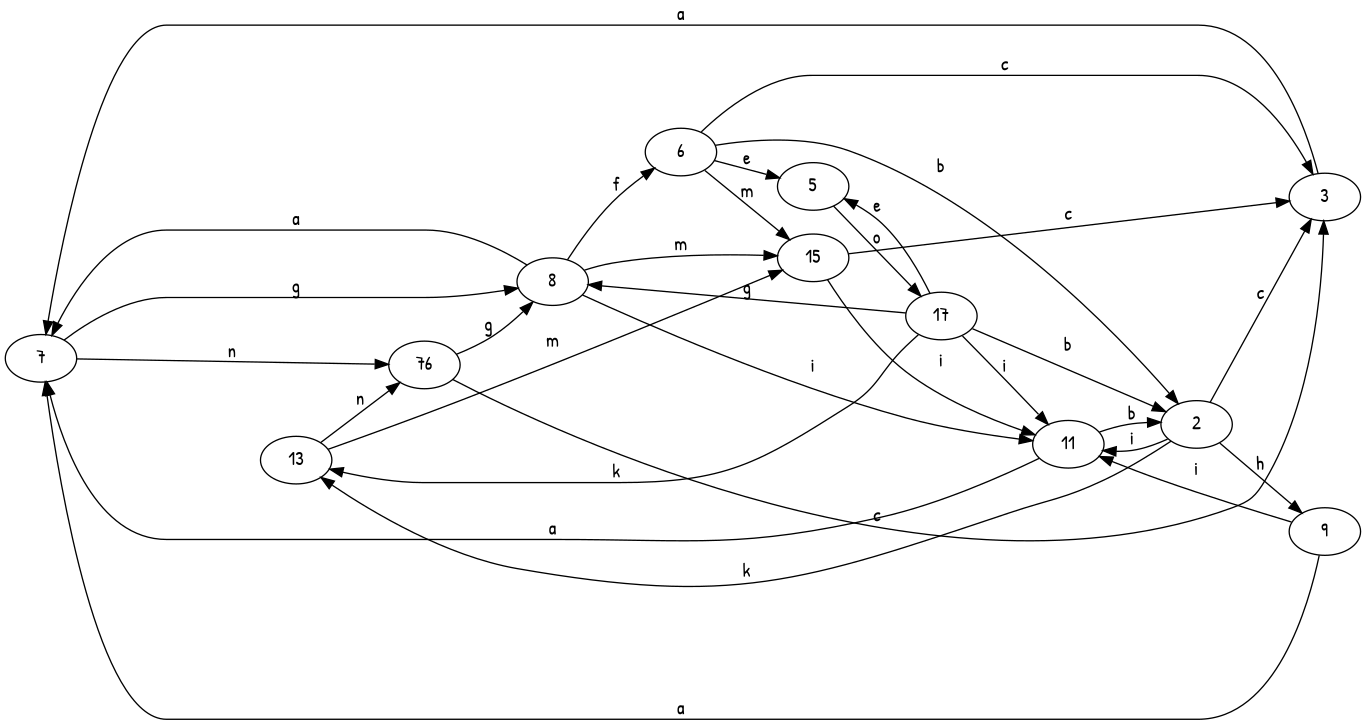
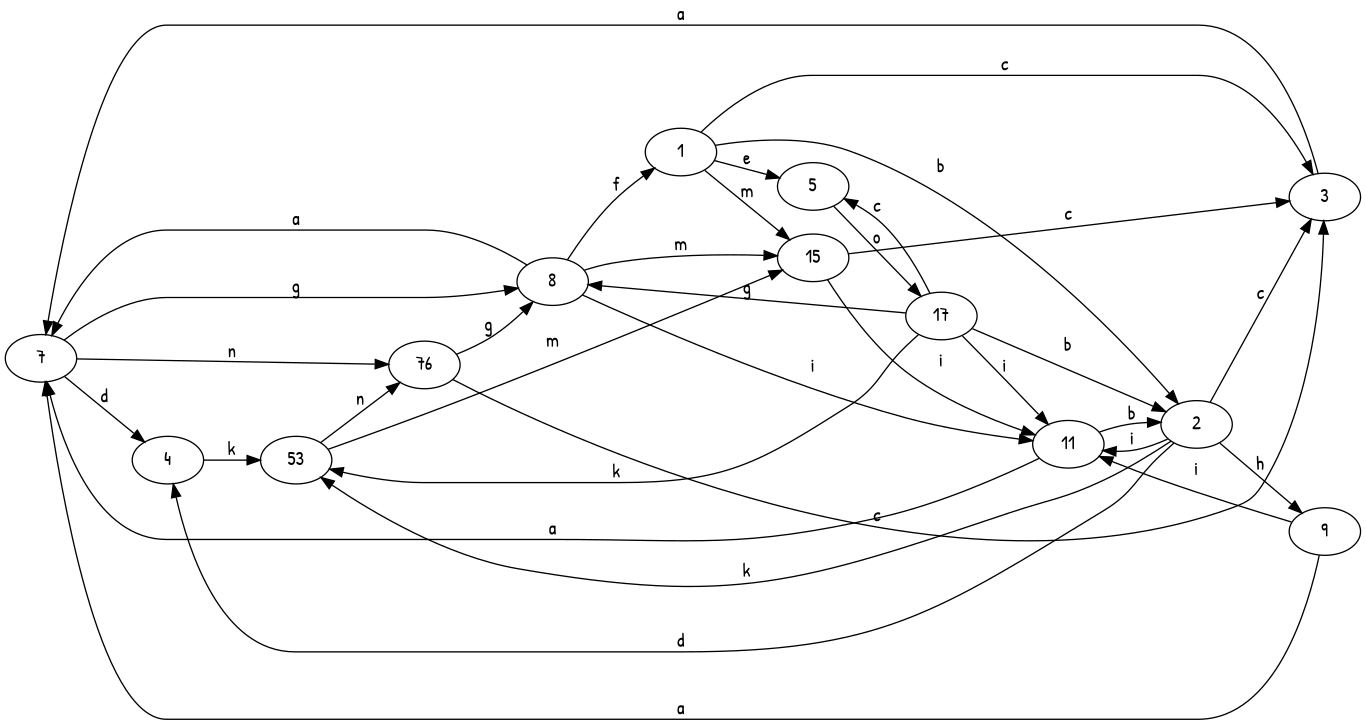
(681, 152) -> (681, 152)
(877, 207) -> (877, 207)
none -> (168, 460)
(296, 460) -> (296, 460)
